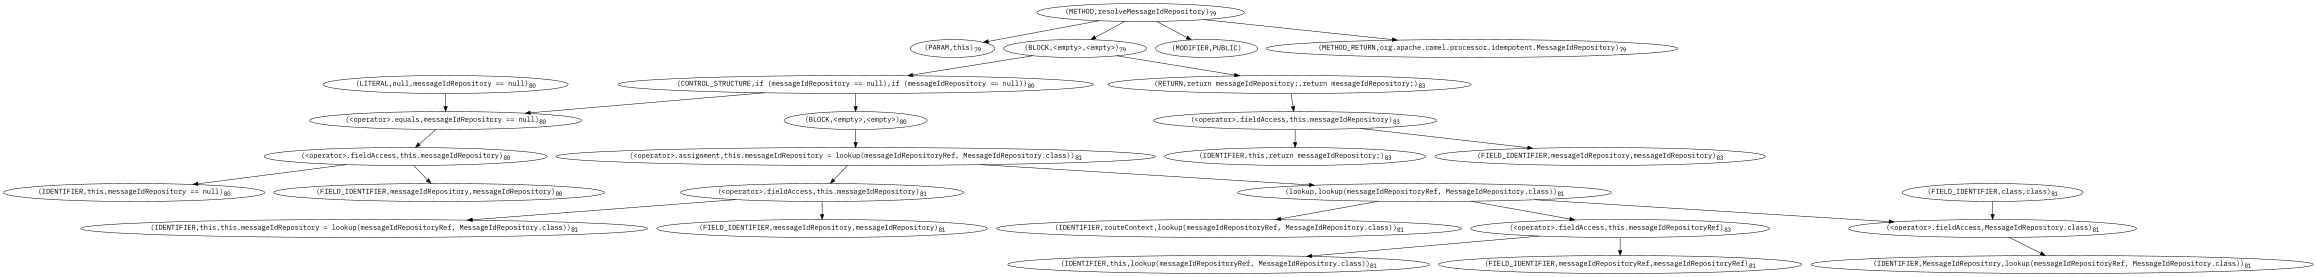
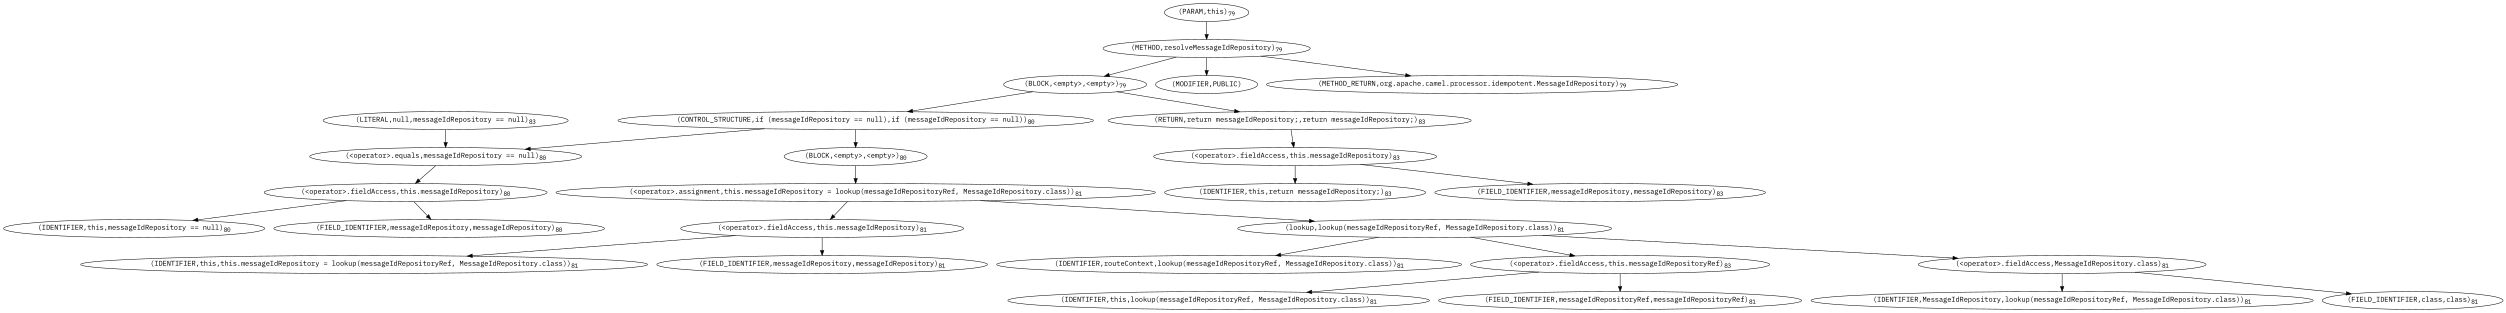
(1044, 31) -> (1207, 28)
(532, 84) -> (532, 120)
(1993, 208) -> (2241, 283)
